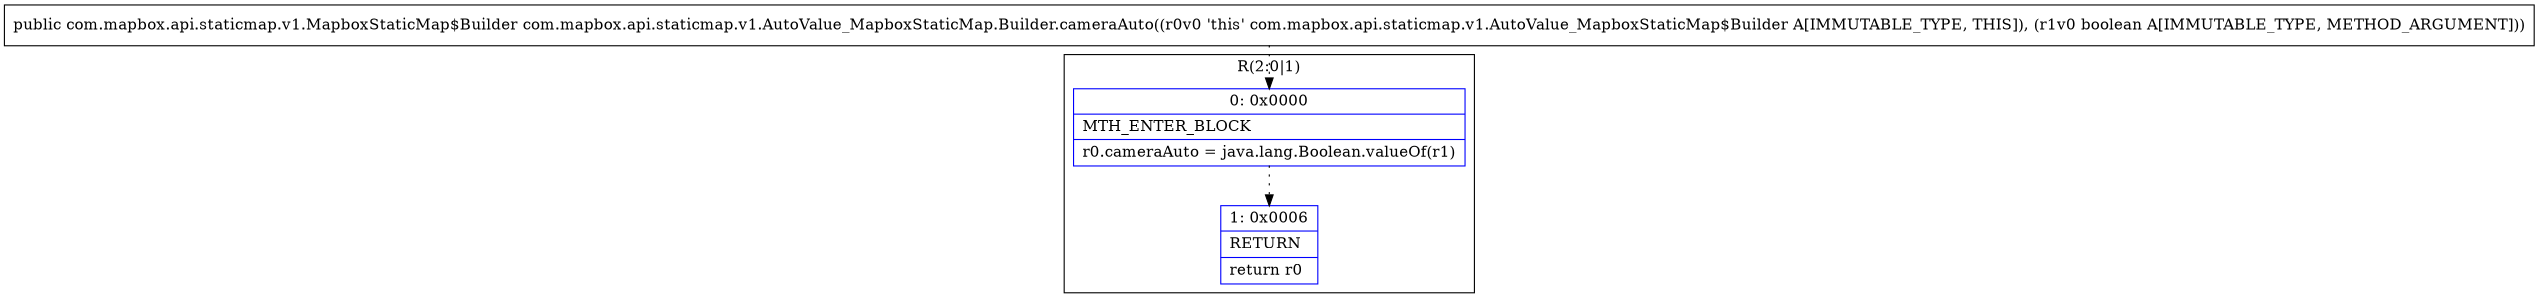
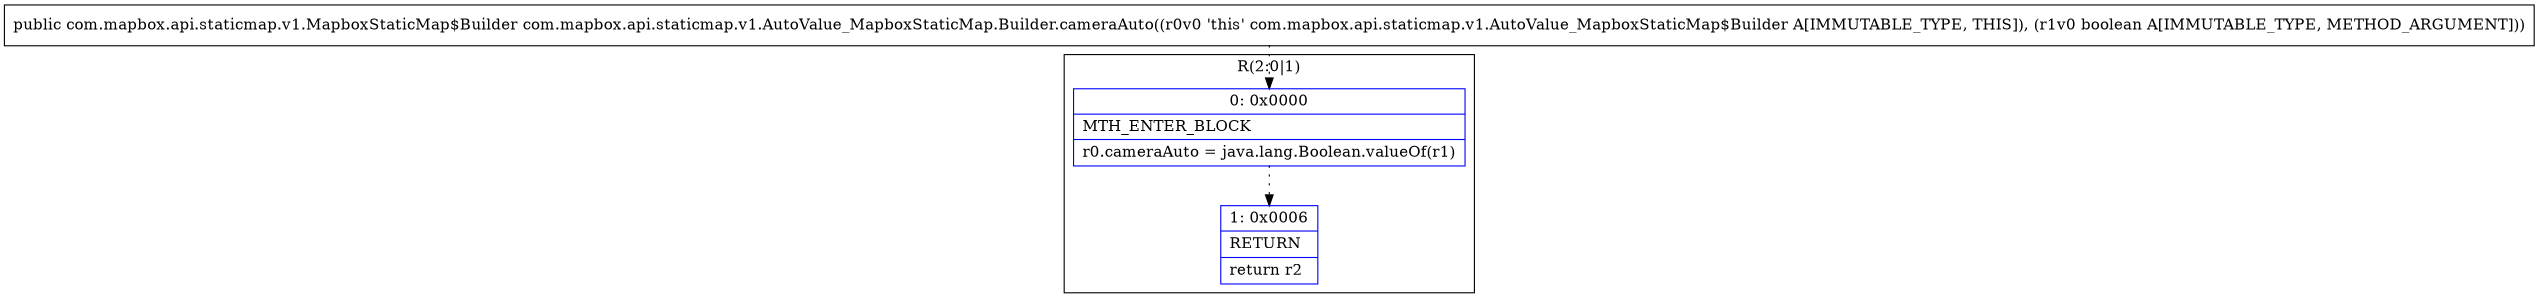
(1267, 270) -> (1267, 270)
